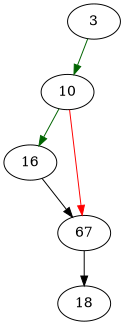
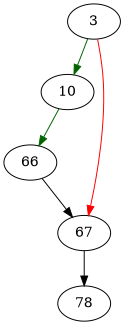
(75, 158) -> (103, 123)
(30, 163) -> (30, 163)
(84, 304) -> (84, 304)
